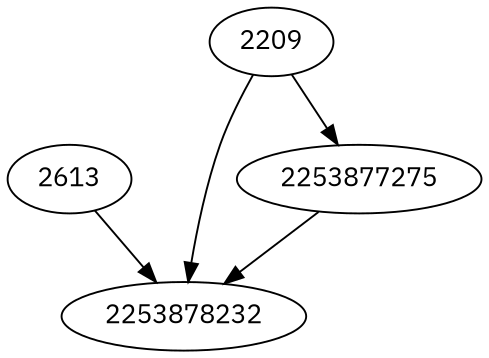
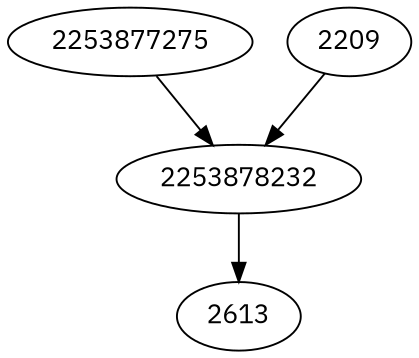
(309, 101) -> none
(119, 239) -> (239, 238)
